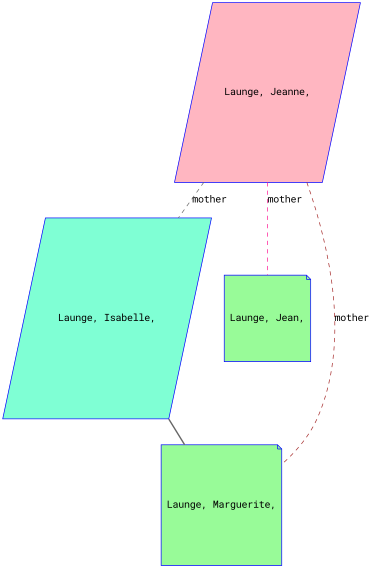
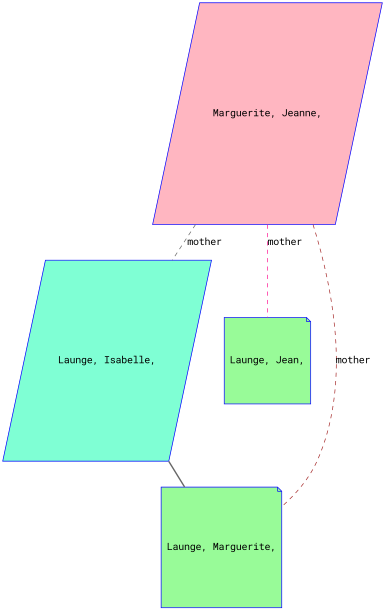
(267, 93) -> (267, 114)
